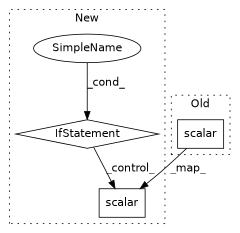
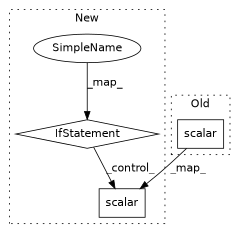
(106, 83) -> (105, 83)
